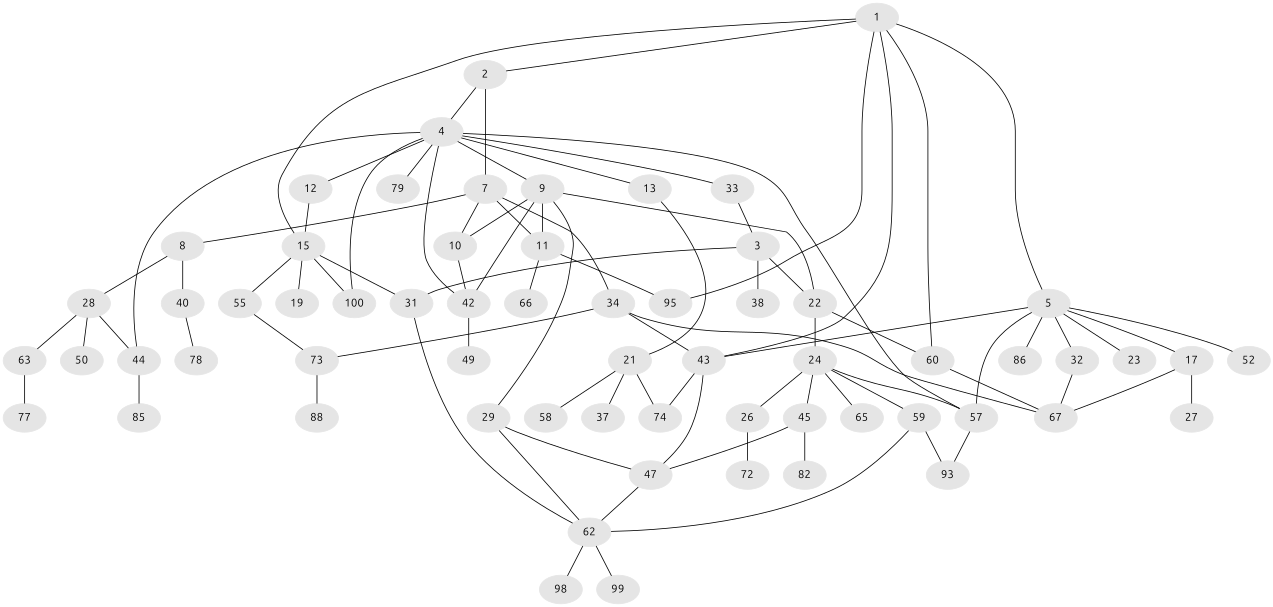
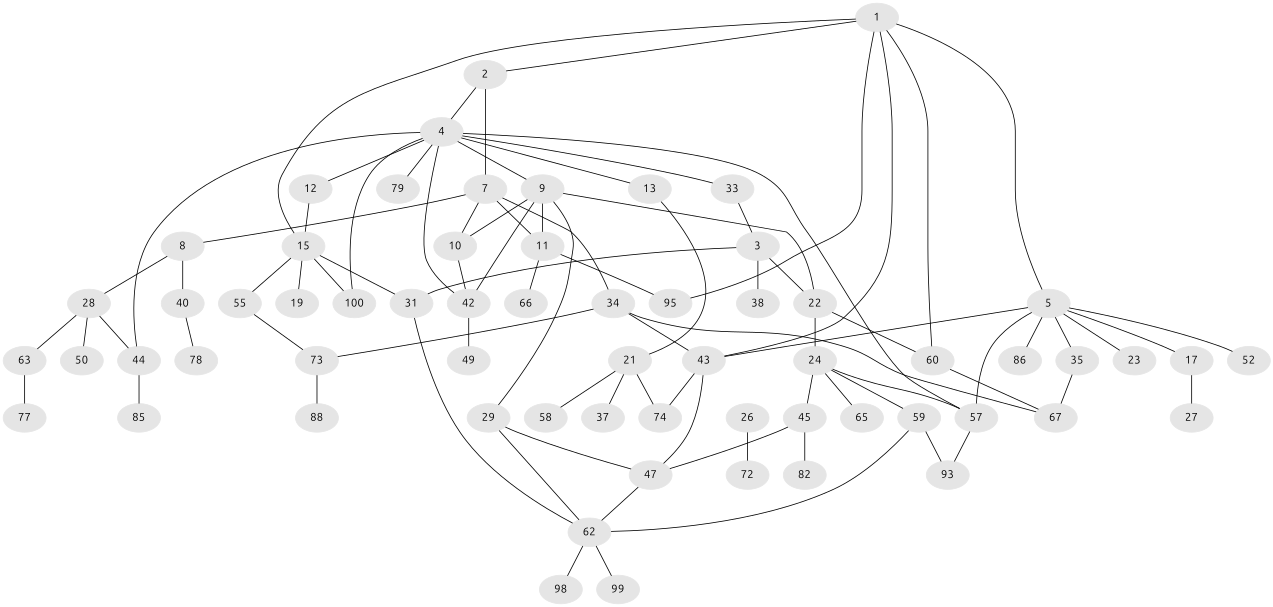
(1077, 361) -> (1077, 361)
(781, 389) -> none
(1125, 391) -> none
